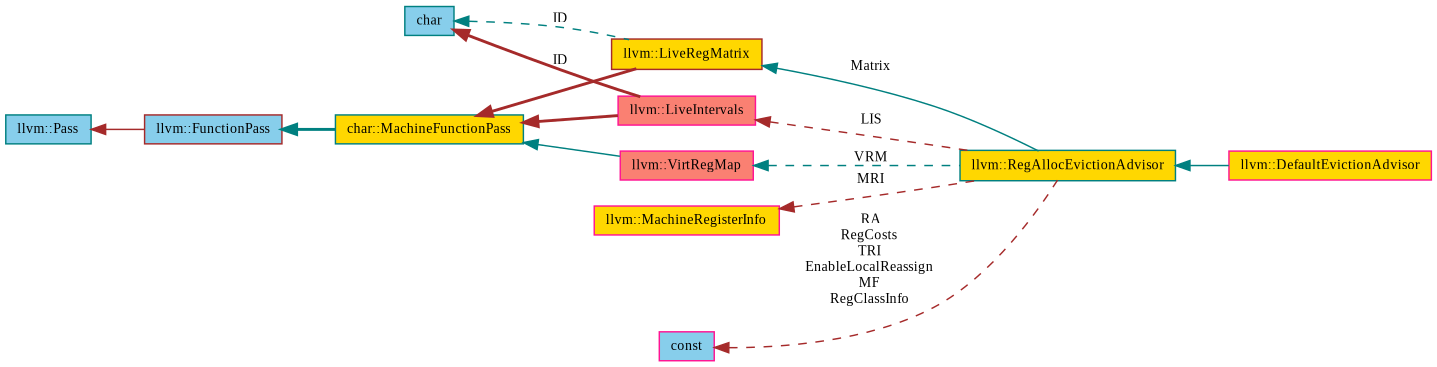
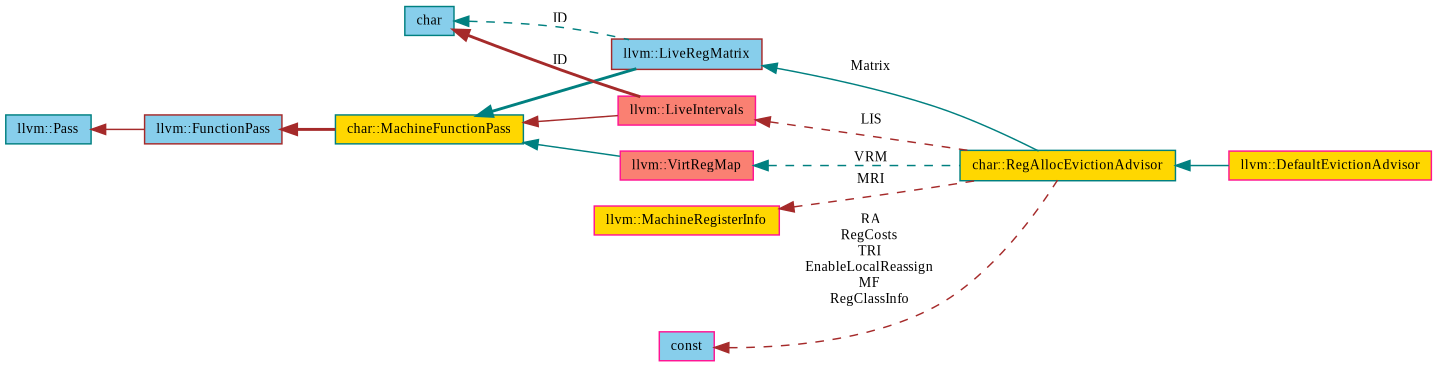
(687, 54) -> (687, 54)
(564, 90) -> (564, 90)
(578, 119) -> (578, 119)
(316, 129) -> (316, 129)
(1068, 166) -> (1068, 166)
